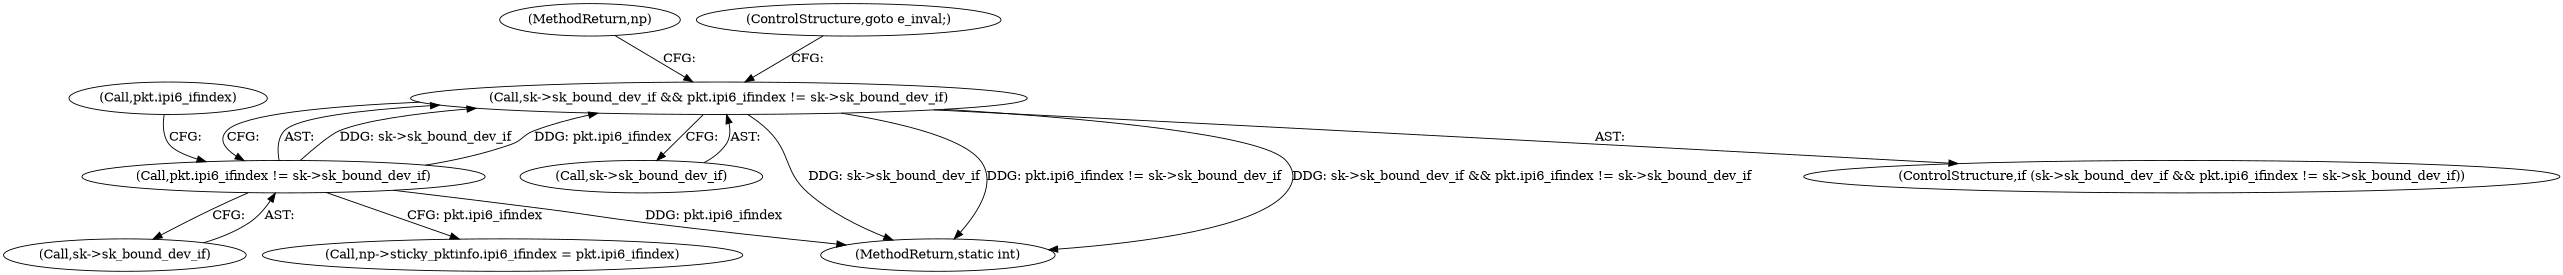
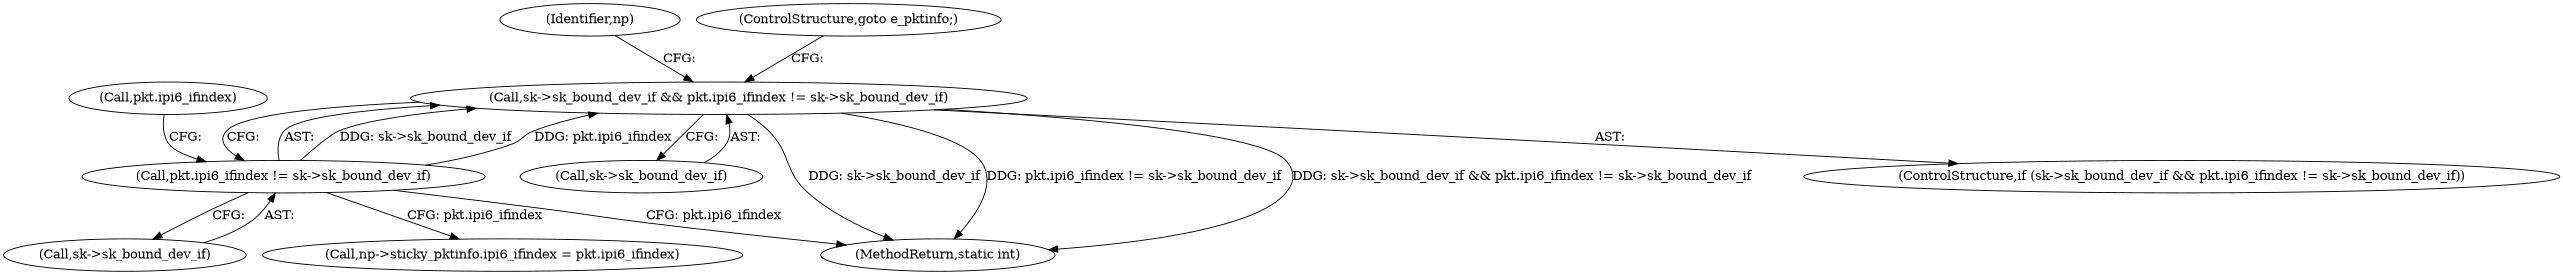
(590, 20) -> (590, 20)
(849, 20) -> (849, 20)
(714, 216) -> (714, 216)
